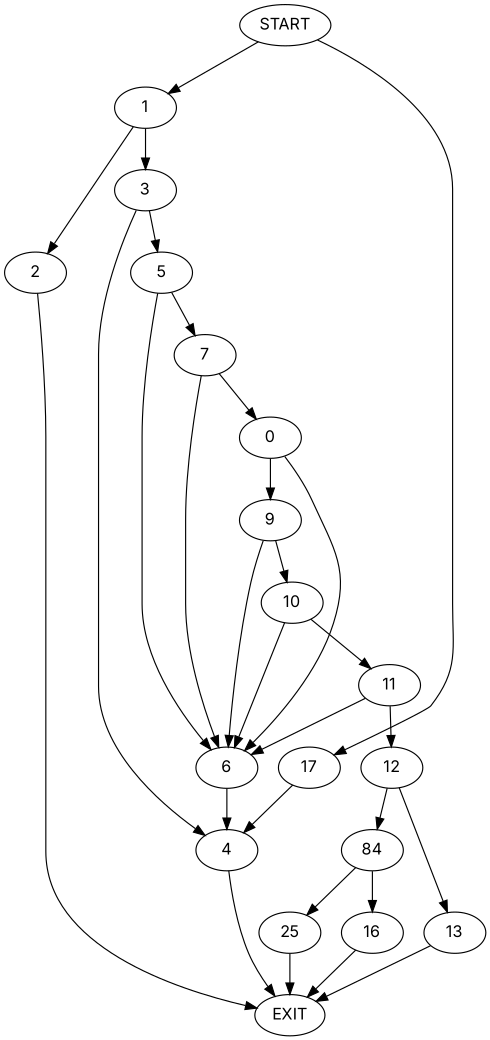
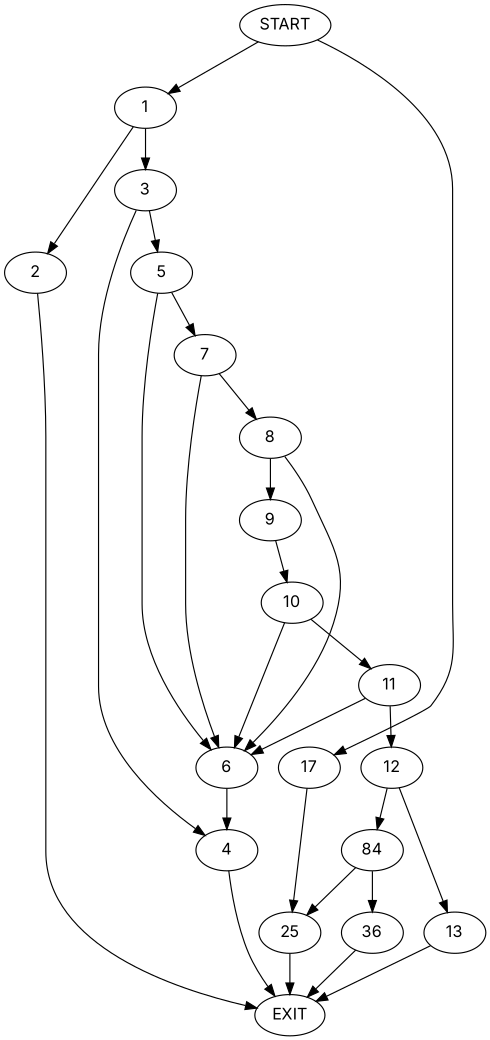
(270, 438) -> (270, 438)
(241, 637) -> none
(272, 805) -> (300, 844)
(372, 933) -> (372, 933)
